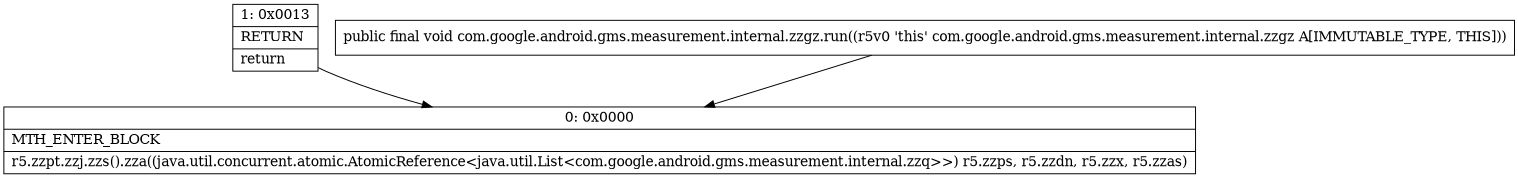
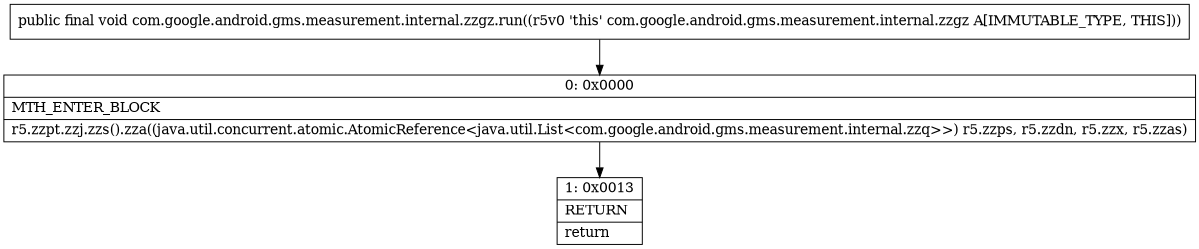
(370, 88) -> (600, 155)
